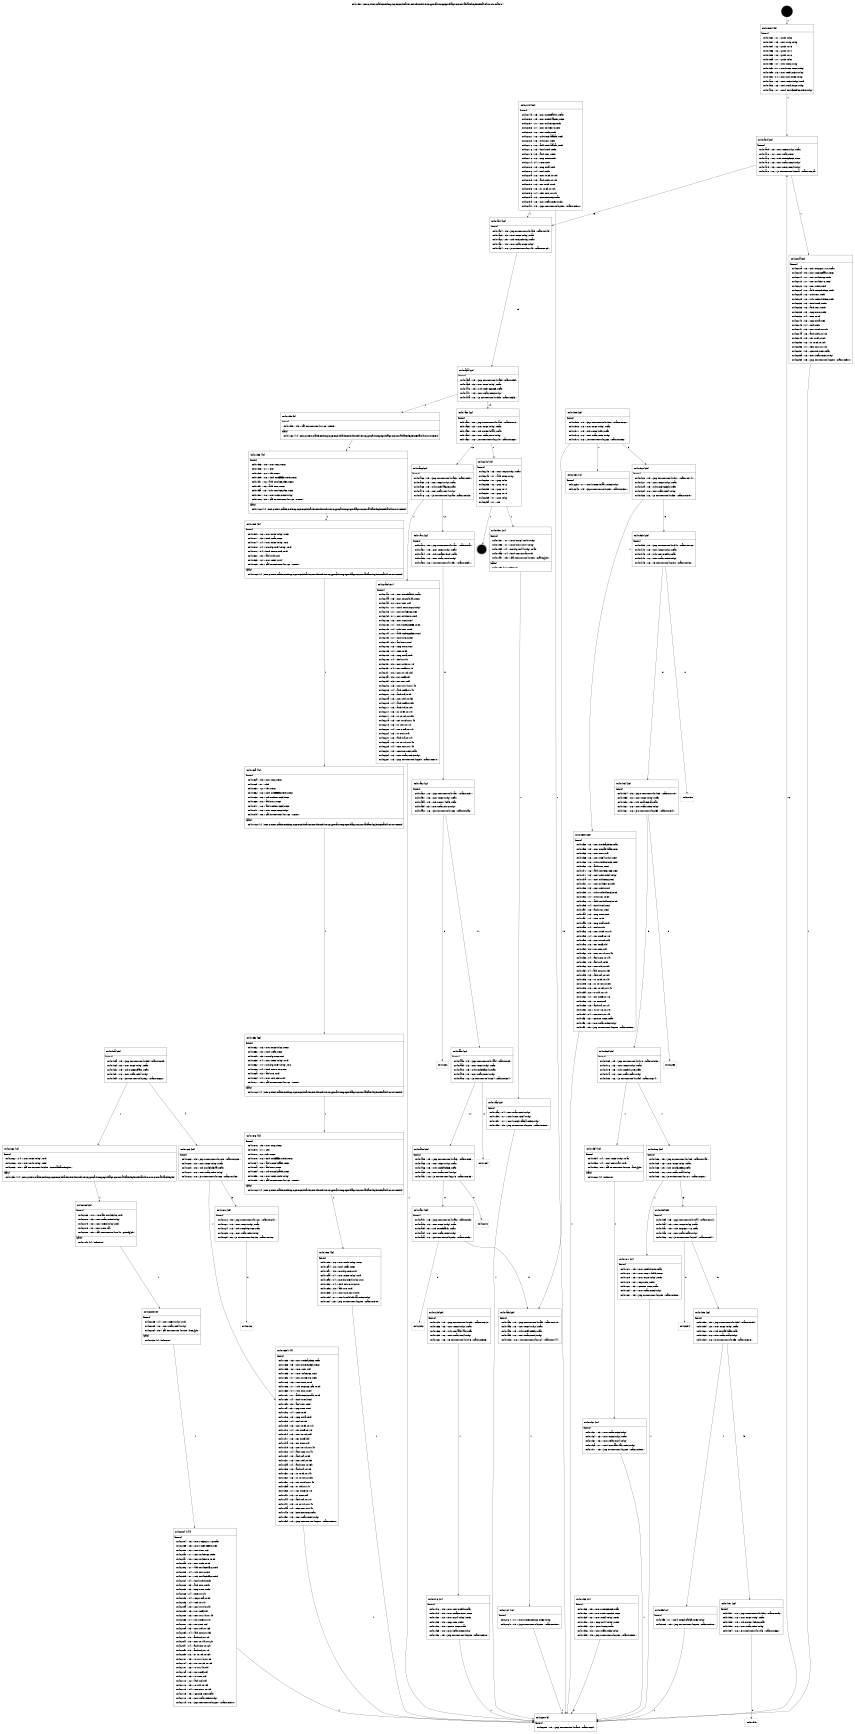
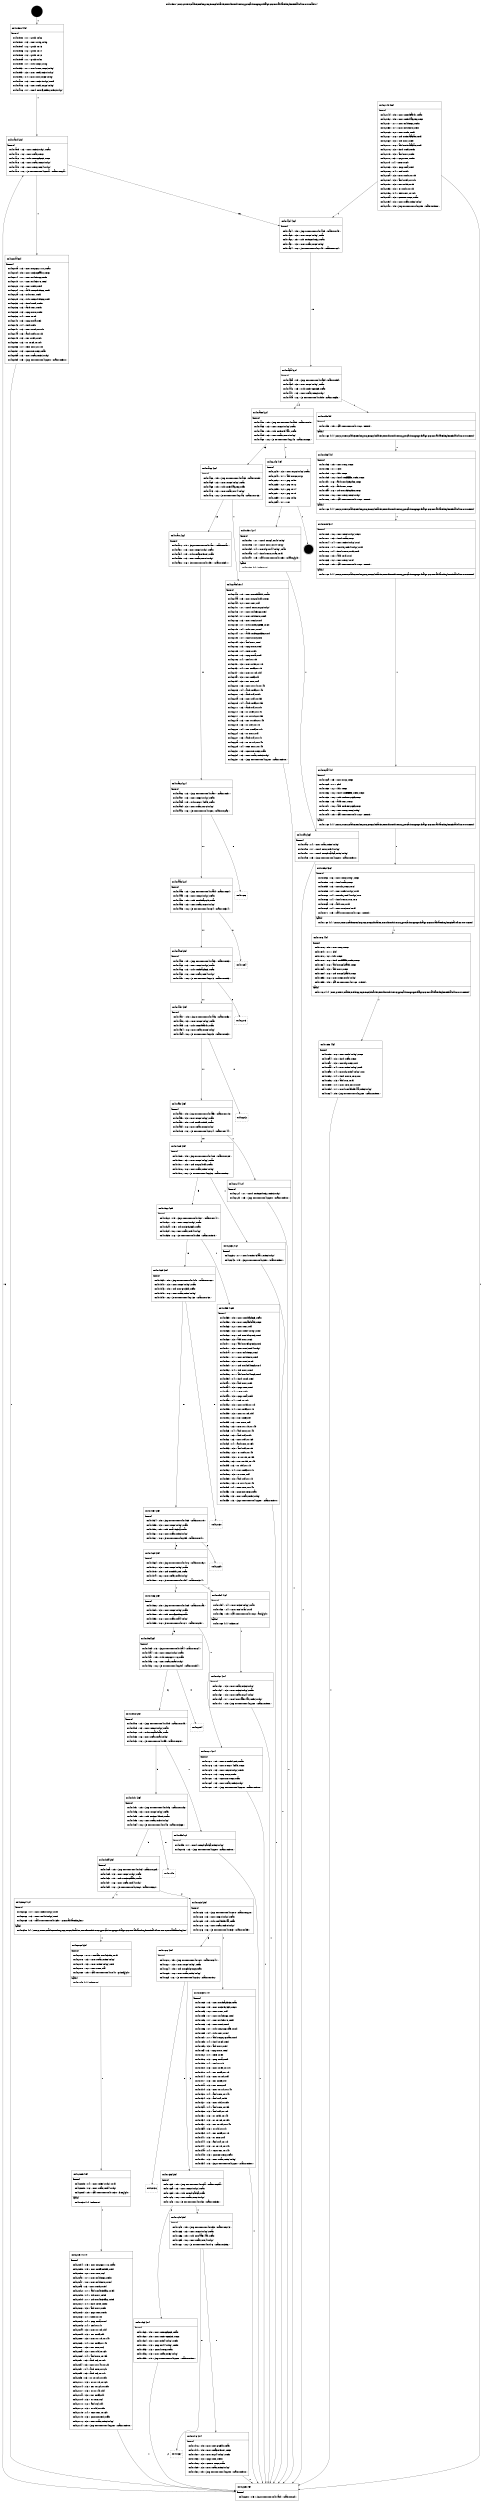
(562, 876) -> (201, 1138)
none -> (143, 1842)
none -> (282, 1871)
none -> (192, 2188)
none -> (176, 2454)
